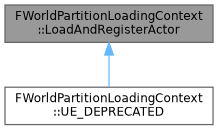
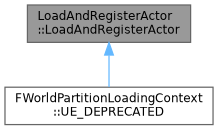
(109, 24) -> (109, 24)
